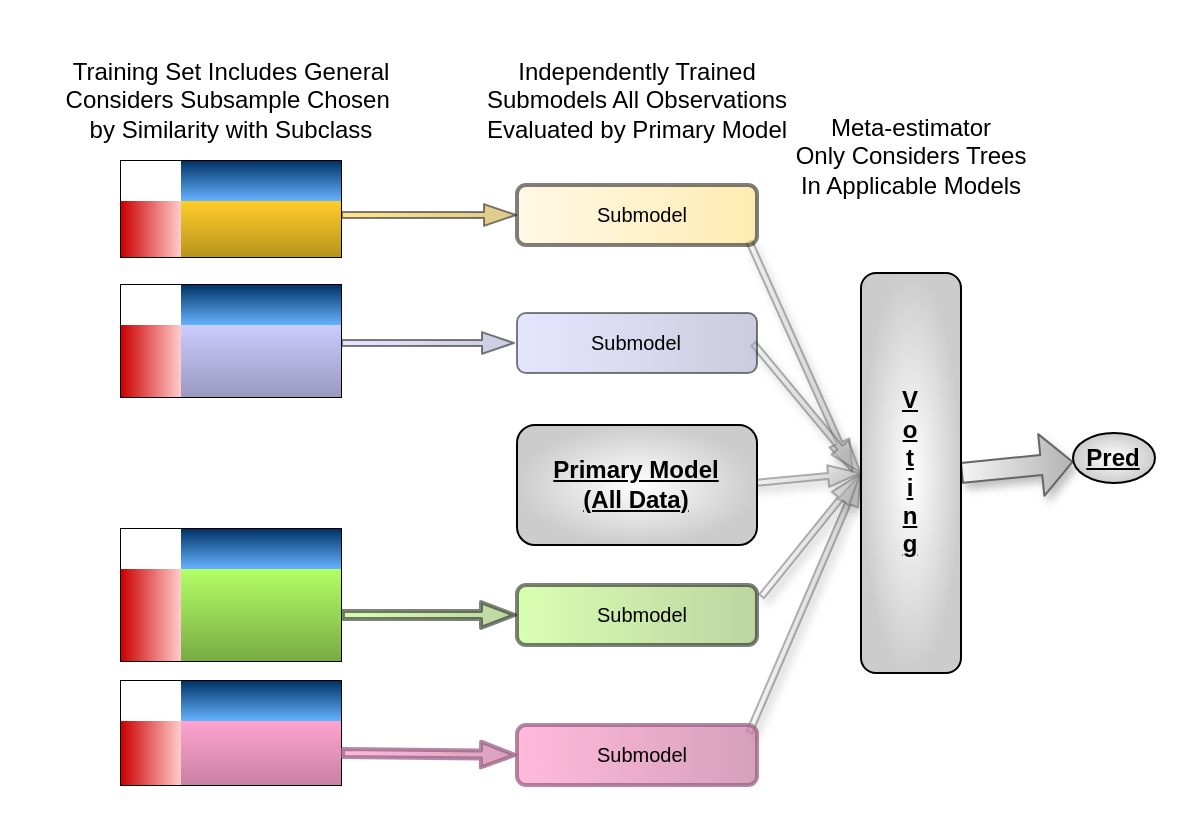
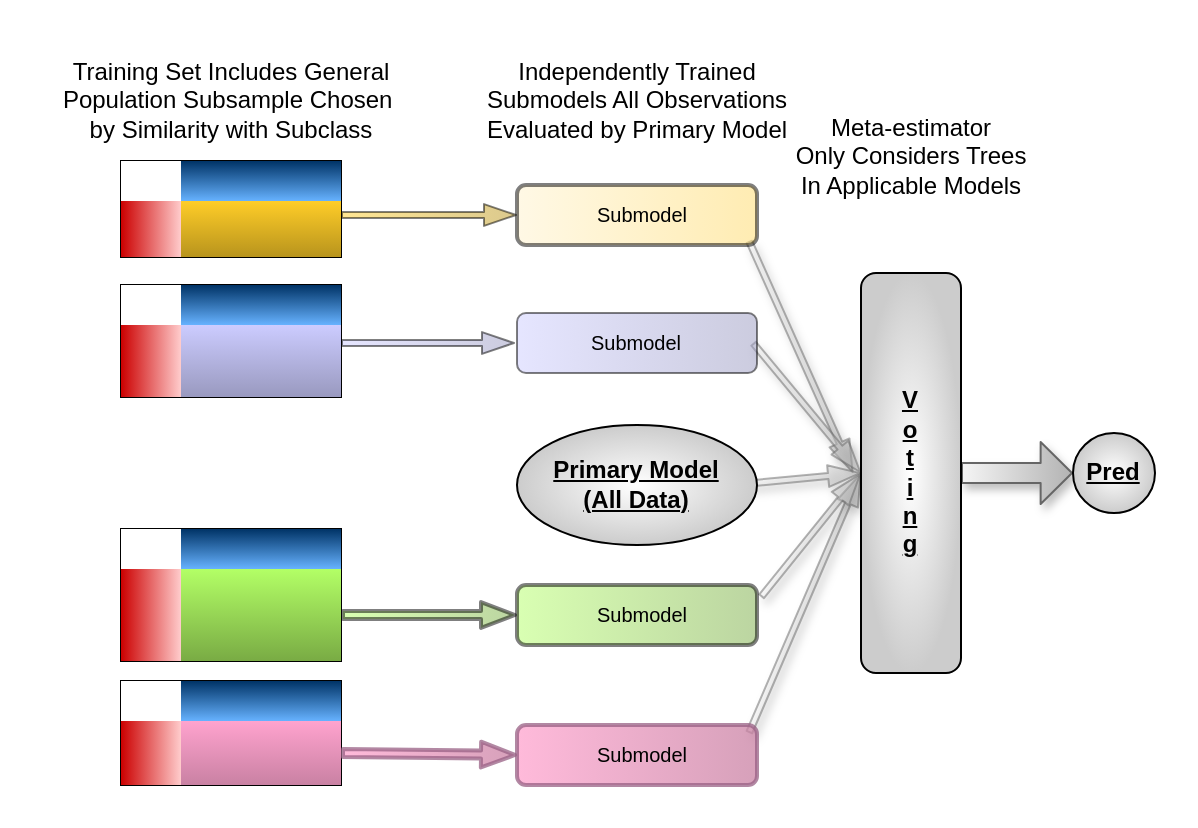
(232, 101) -> (232, 101)
(1114, 458) -> (1114, 473)
(637, 485) -> (637, 485)
